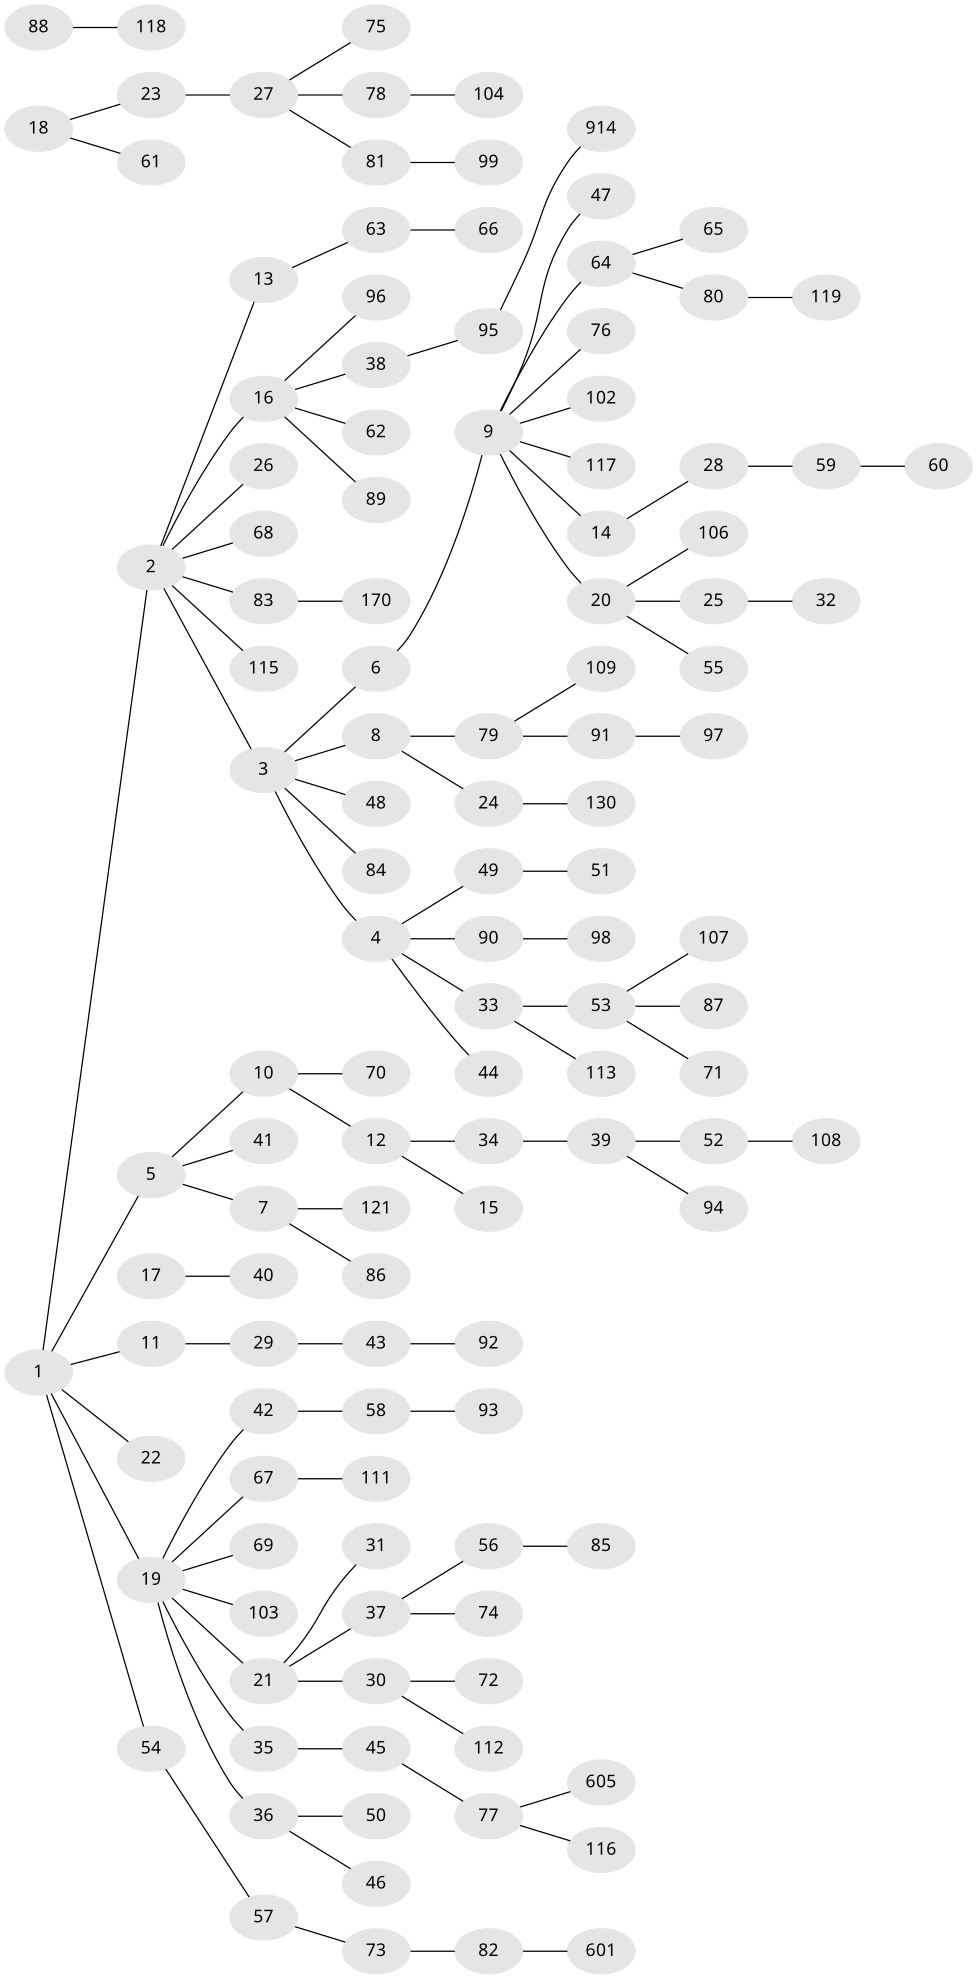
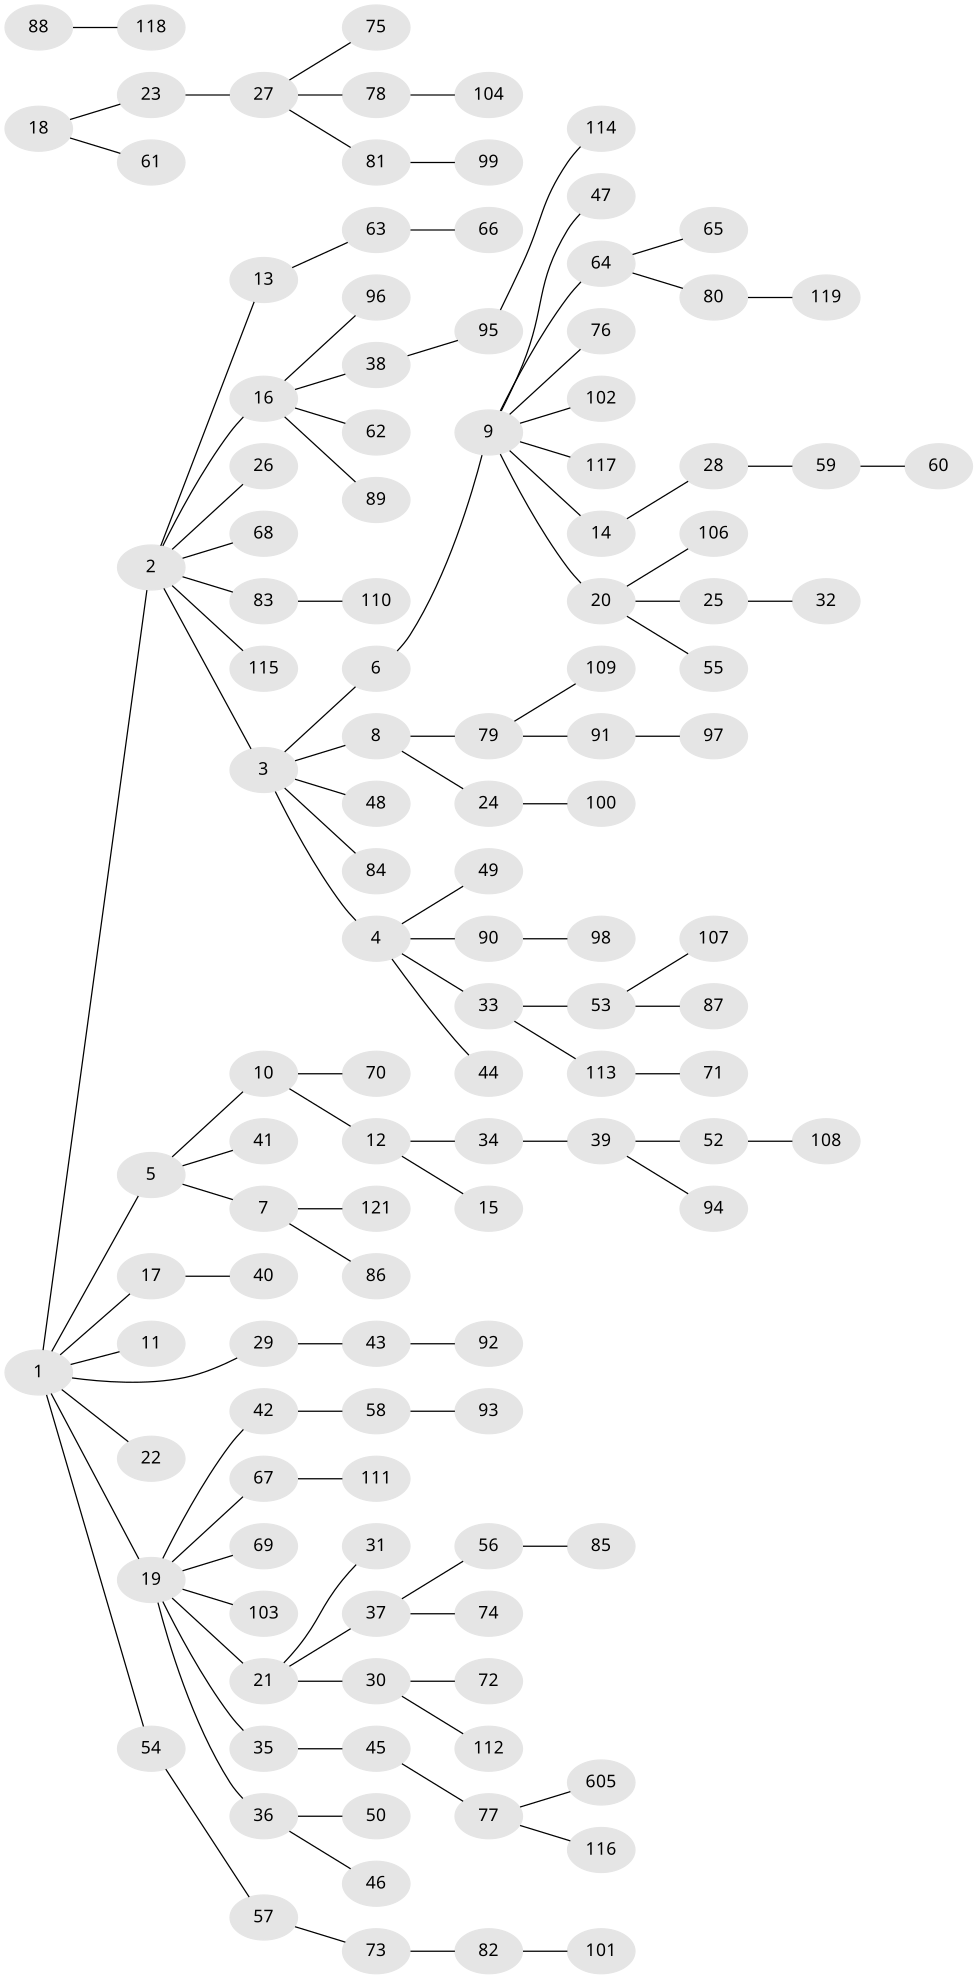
(601, 129) -> (601, 129)
(376, 601) -> (376, 601)
(601, 804) -> (601, 804)
(601, 871) -> none
(658, 1040) -> (658, 1074)
none -> (95, 1324)
(208, 1344) -> (157, 1381)
(601, 1951) -> (601, 1951)
